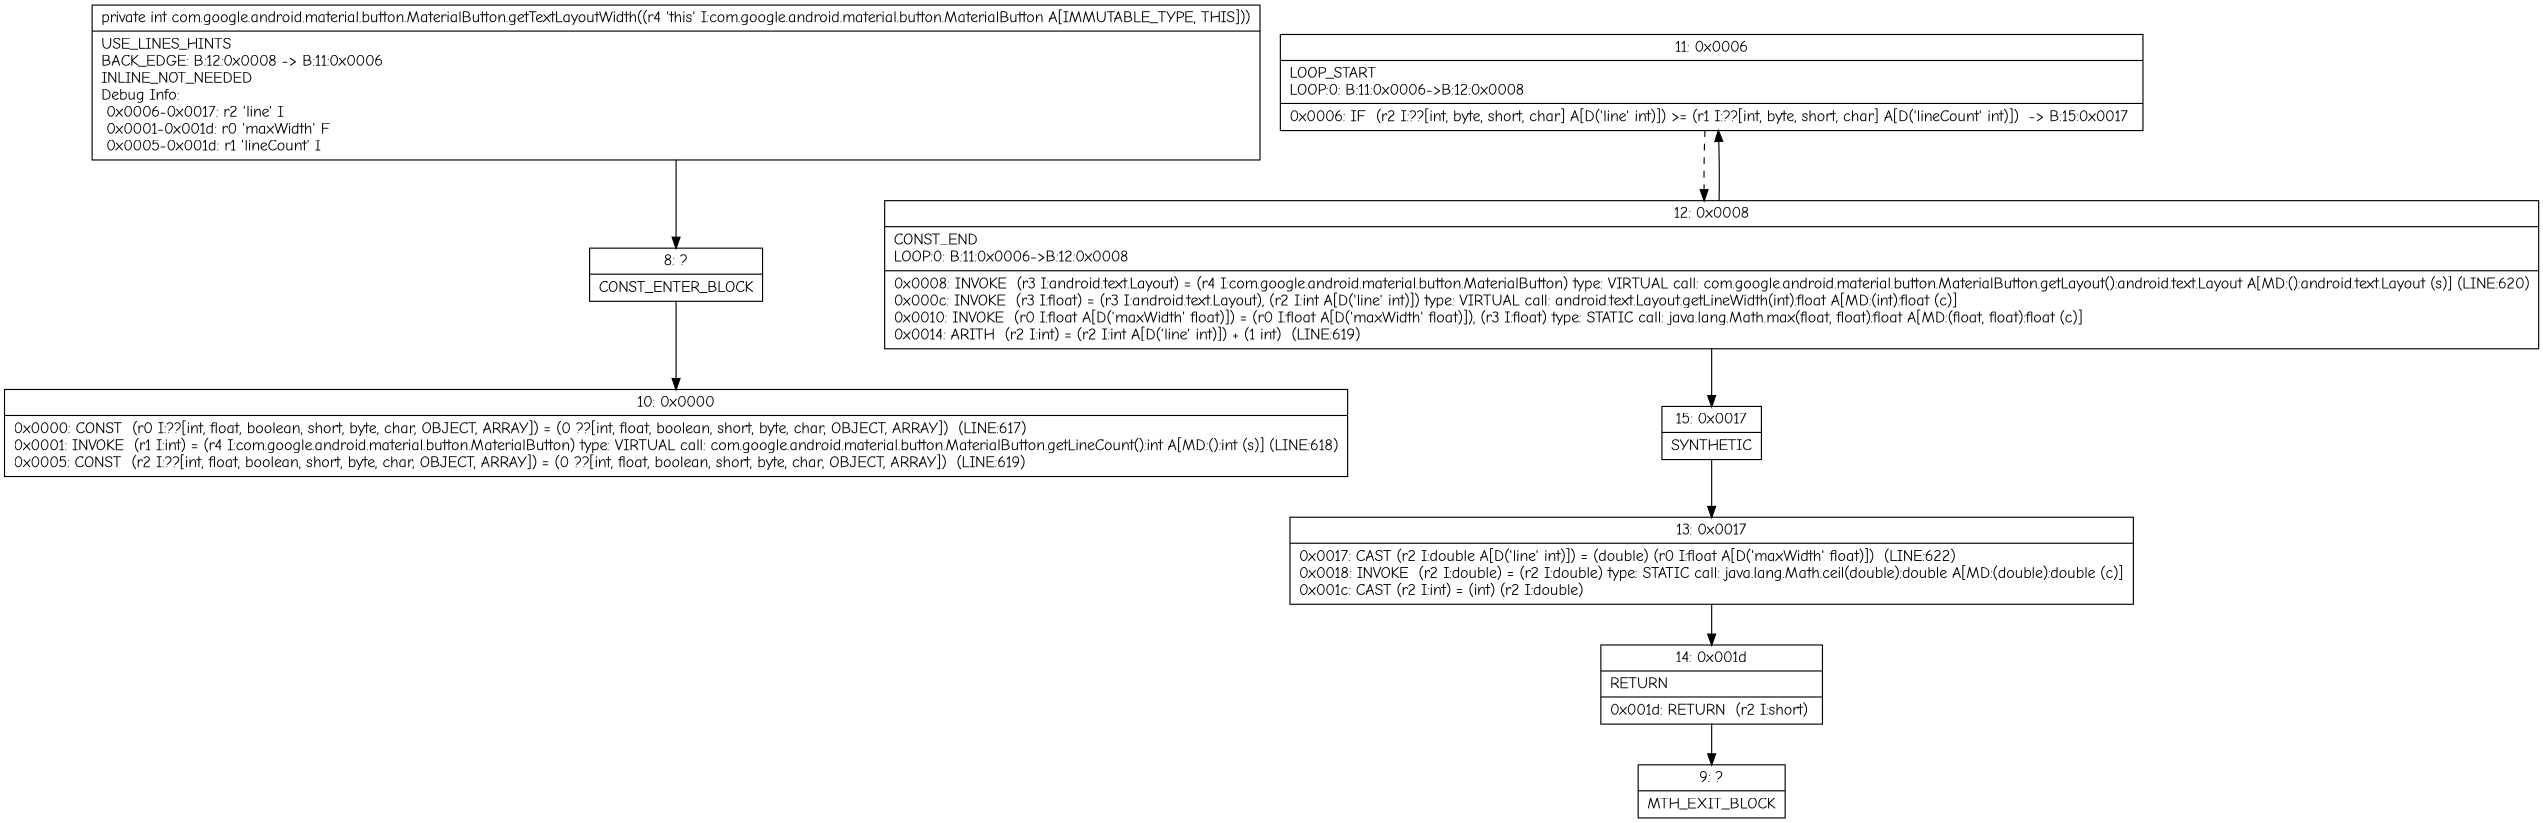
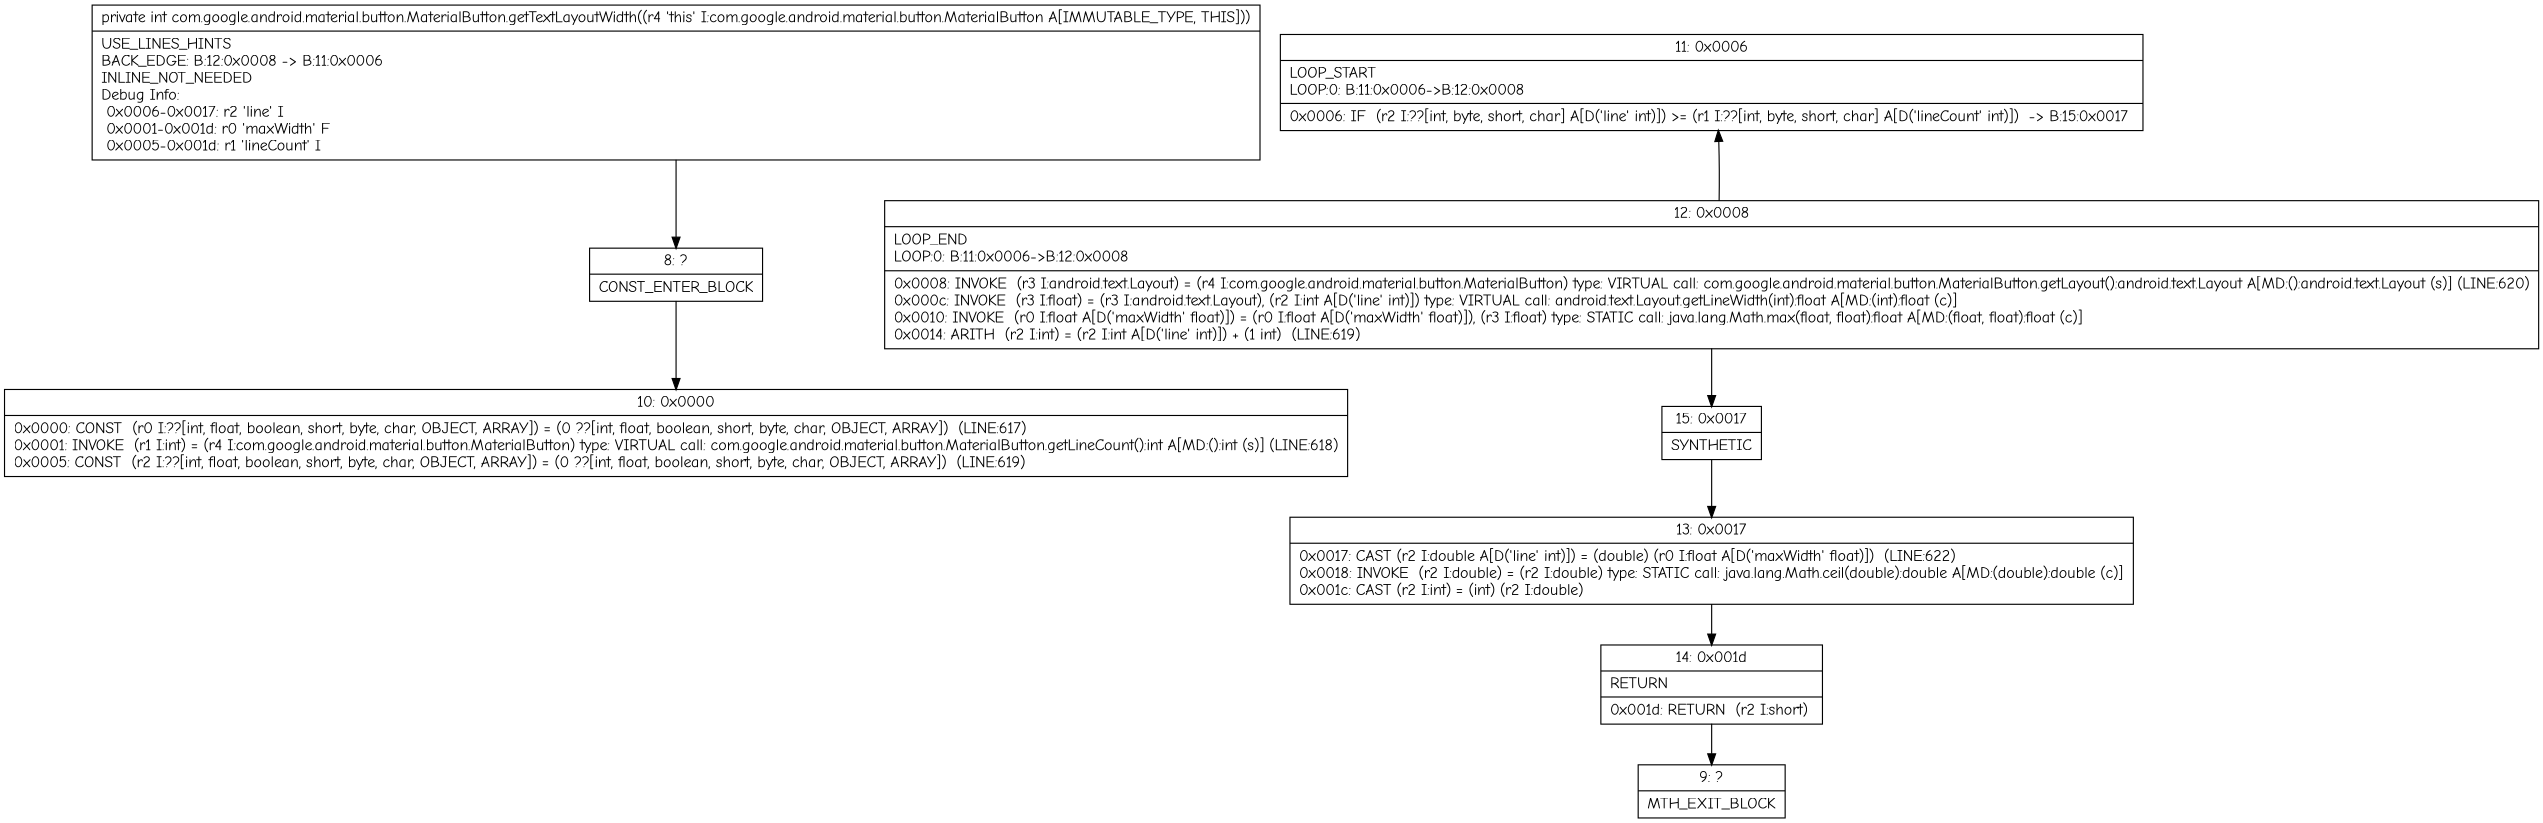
(1704, 160) -> none
(936, 240) -> (931, 240)
